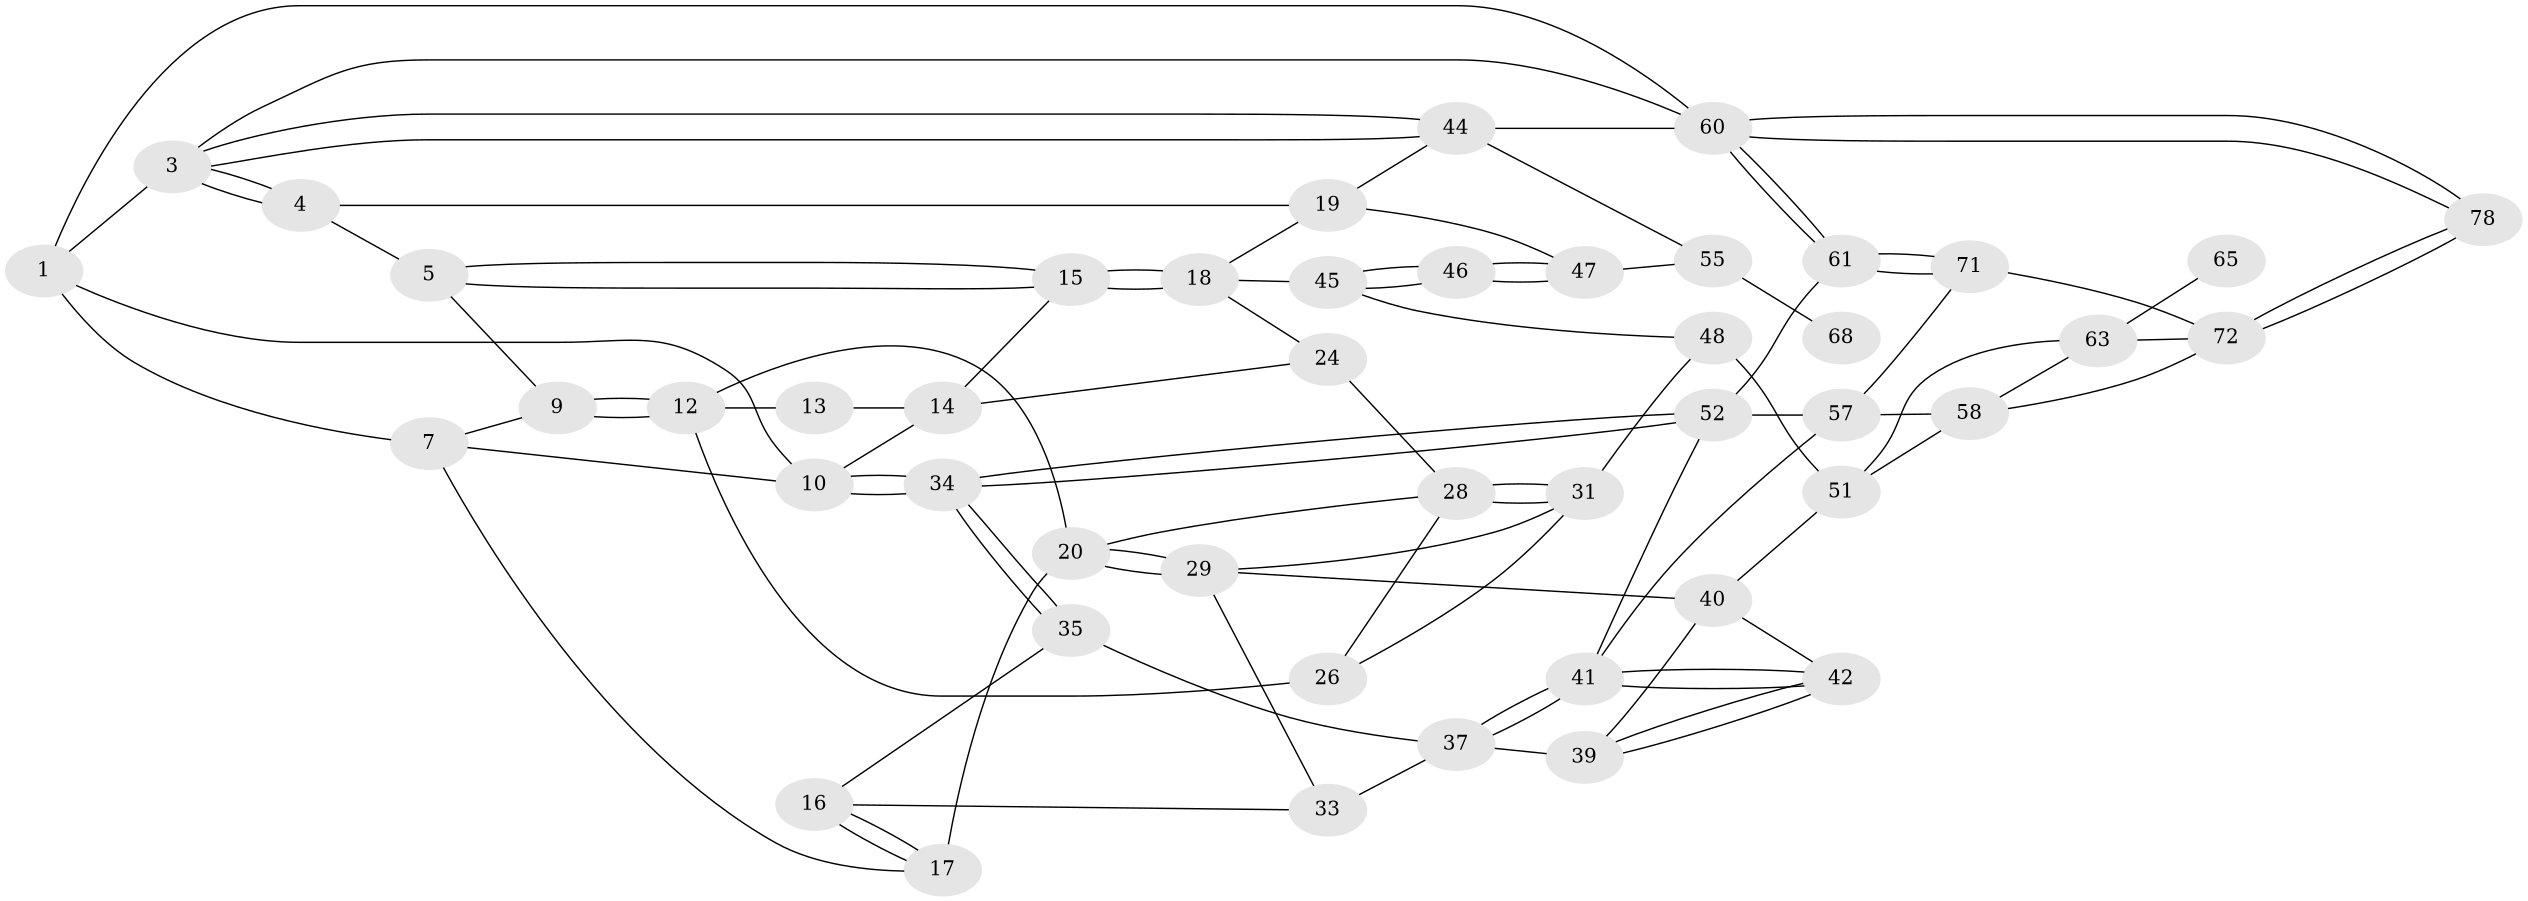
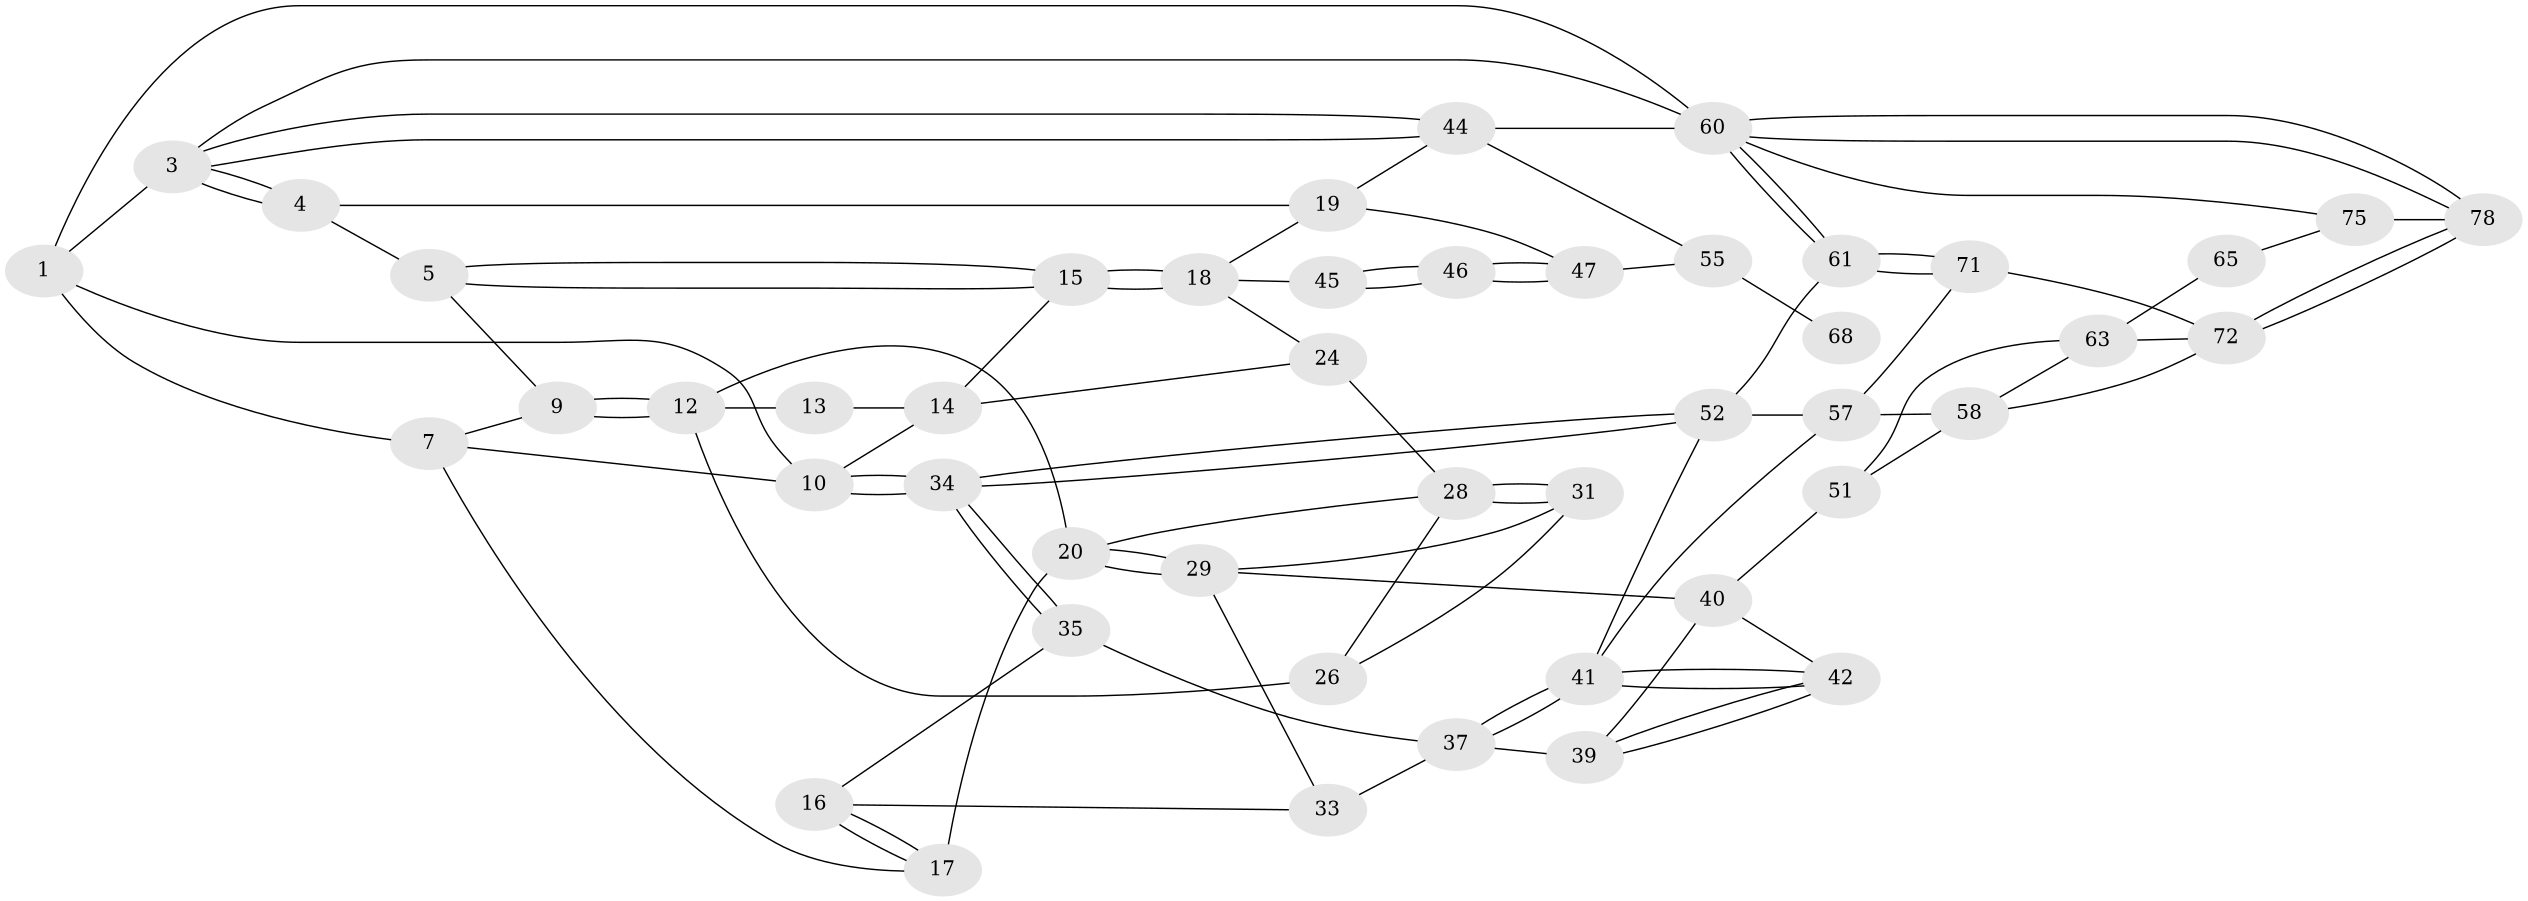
none -> (2355, 220)
(1713, 338) -> none
